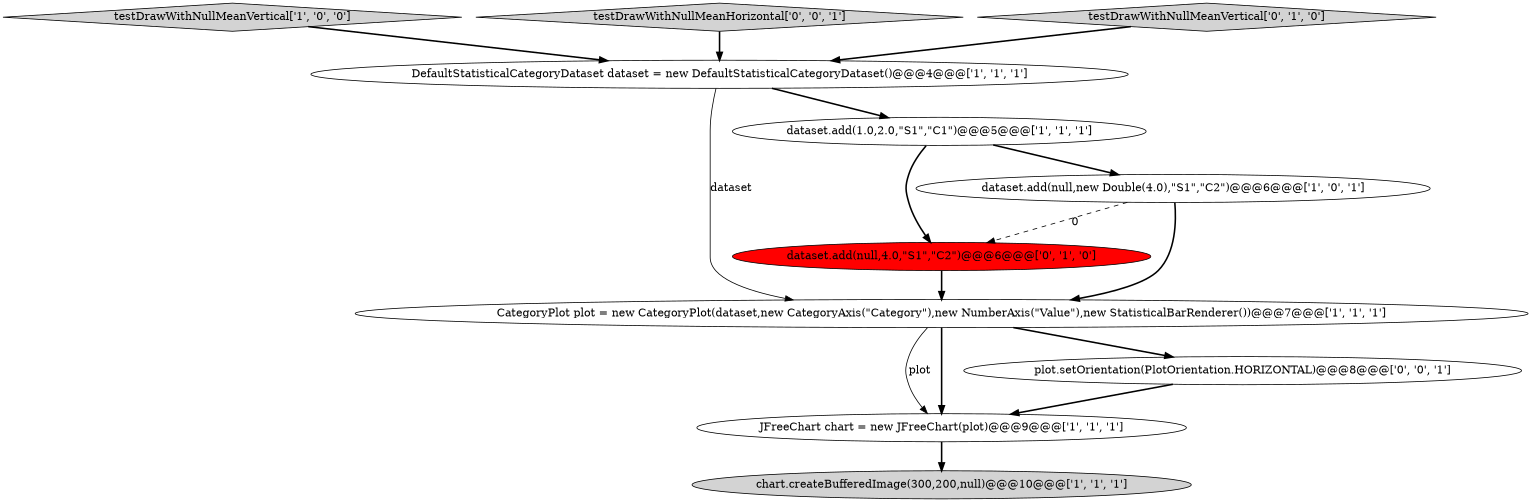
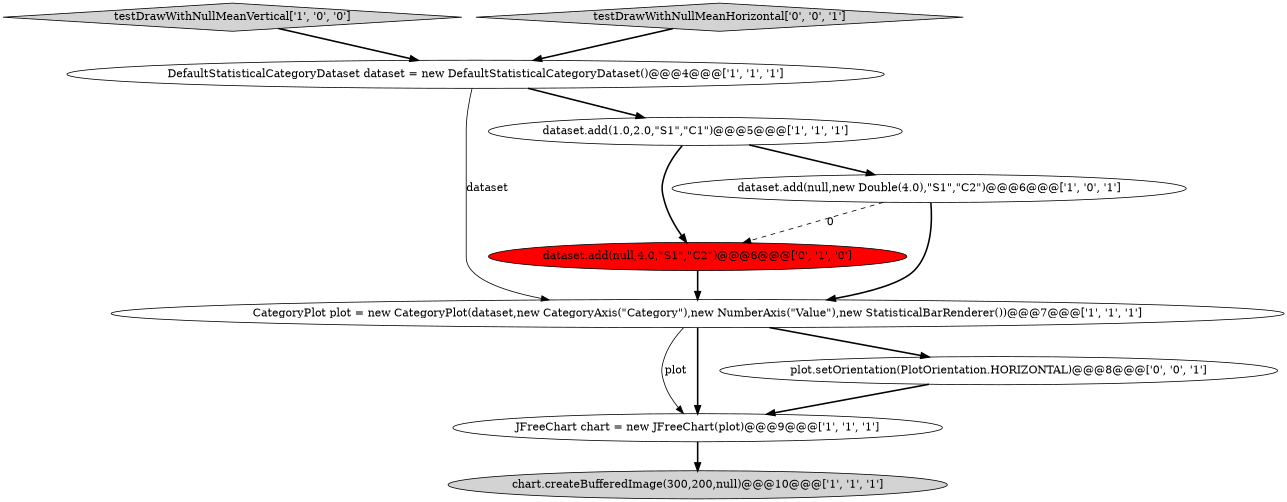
(1207, 17) -> none
